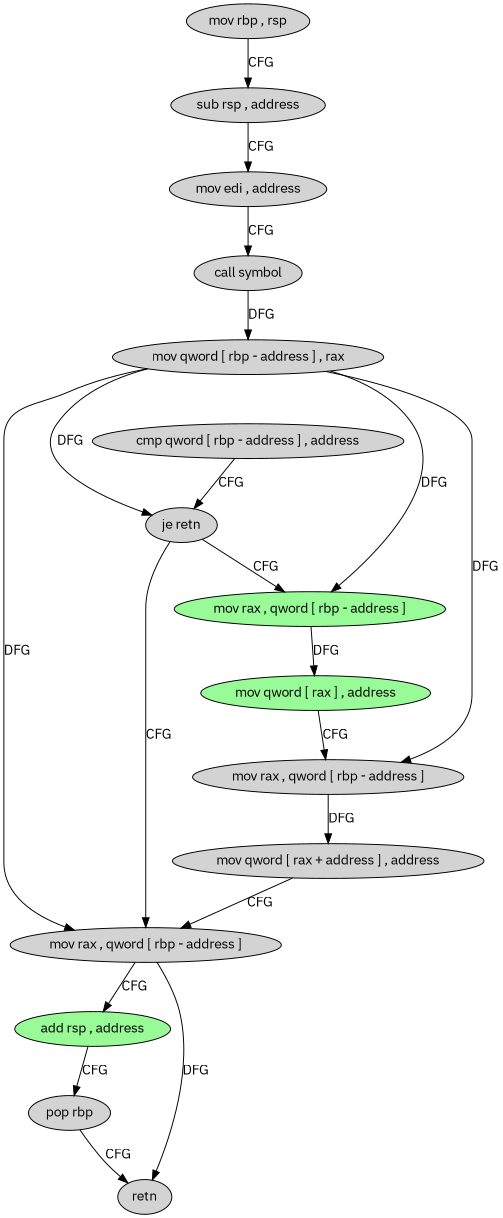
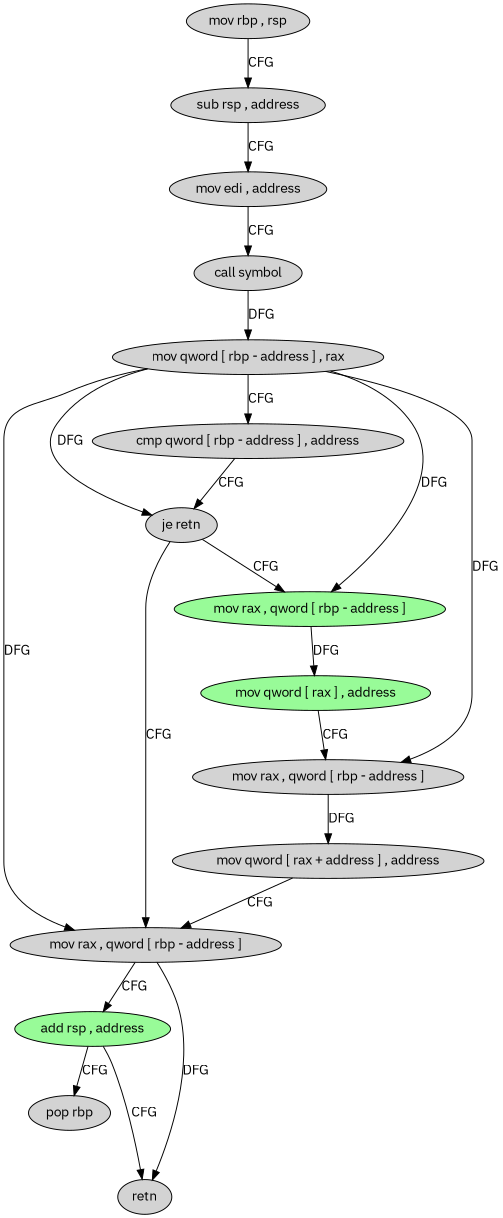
none -> (248, 394)
(99, 1155) -> (126, 1107)
